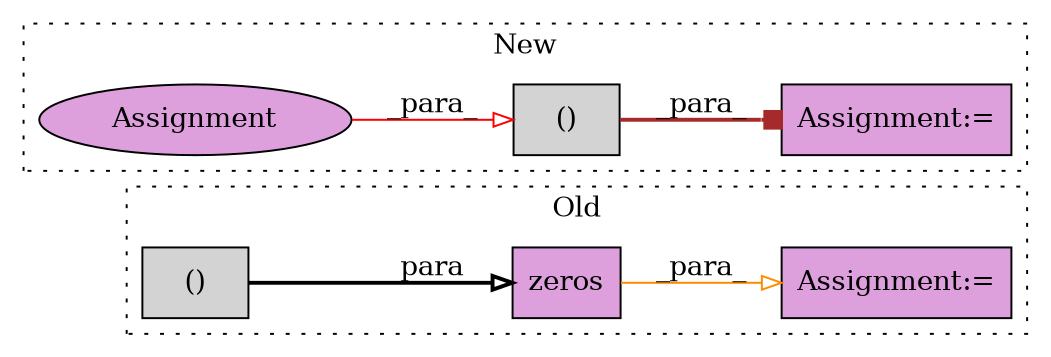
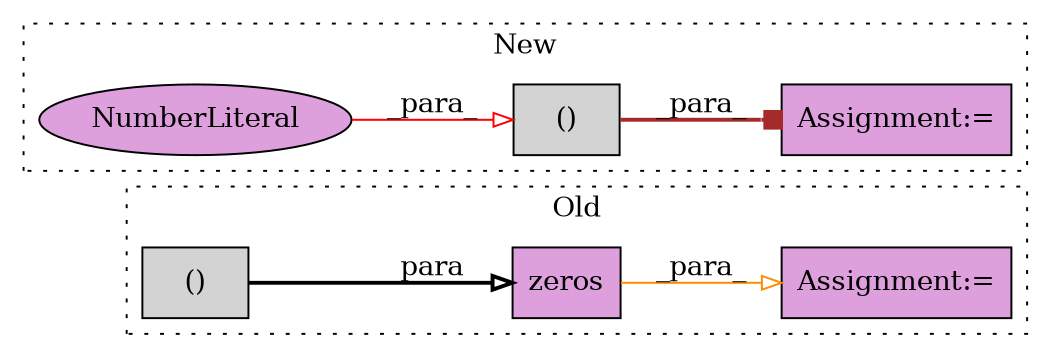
(195, 120) -> (195, 120)
